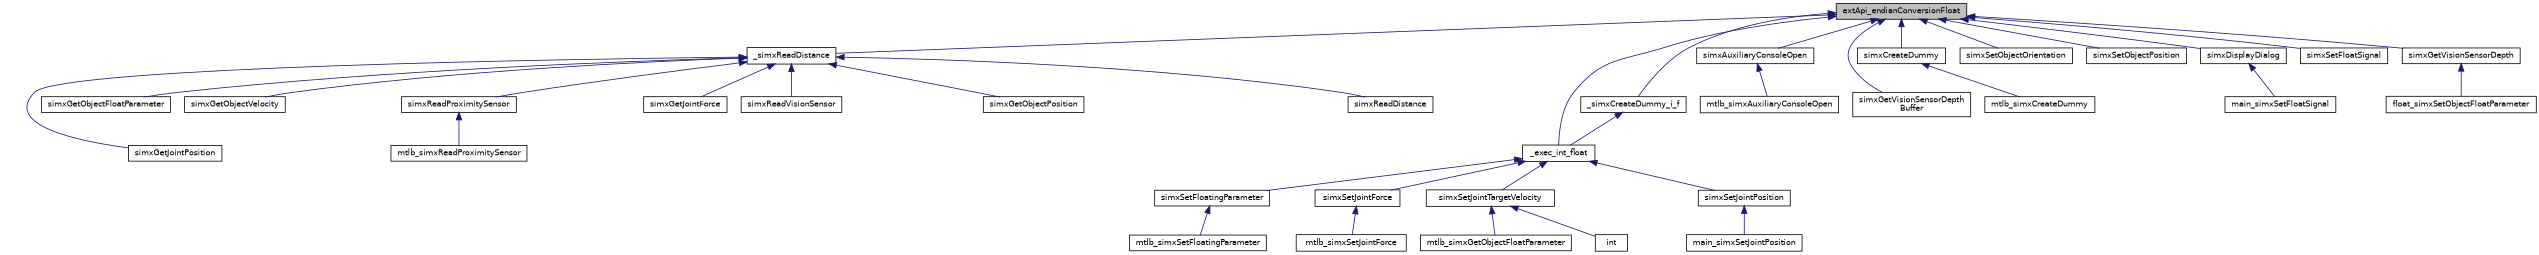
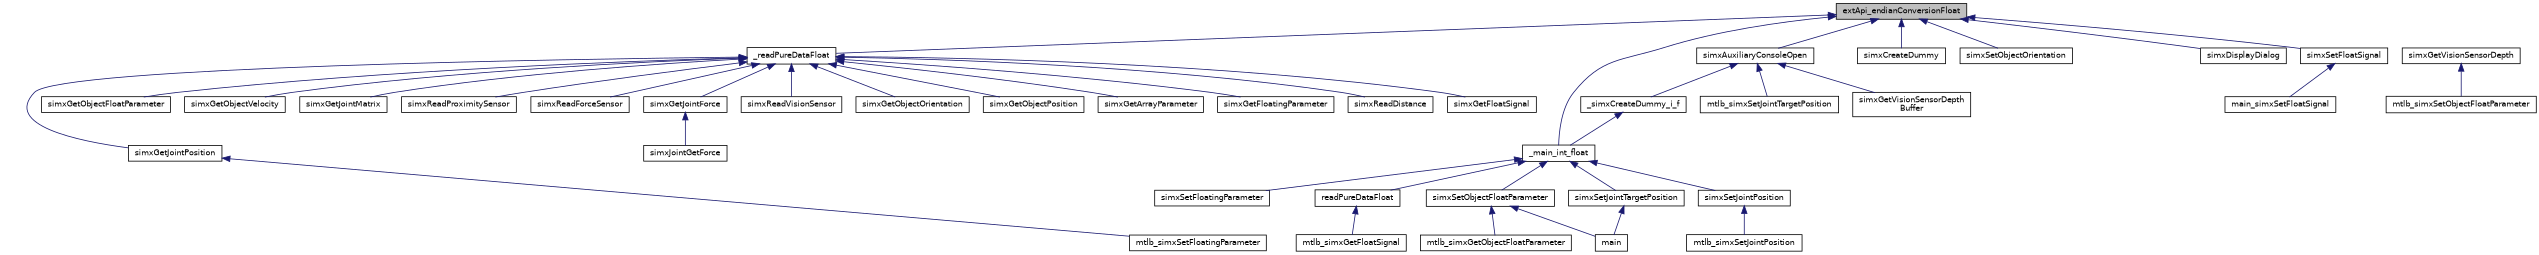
(2189, 31) -> none
(1697, 44) -> (1691, 82)
(791, 56) -> (791, 56)
(2137, 56) -> none
(1849, 59) -> (1830, 79)
(2264, 83) -> (2309, 83)
none -> (343, 105)
none -> (580, 105)
none -> (913, 105)
none -> (1151, 105)
none -> (1276, 105)
none -> (1492, 105)
(1769, 105) -> (1769, 105)
(2040, 105) -> none
(2461, 105) -> (2461, 105)
(459, 153) -> none
none -> (685, 153)
(1559, 153) -> (1559, 153)
(1358, 198) -> (1358, 198)
(1490, 198) -> (1490, 198)
none -> (1626, 198)
(1204, 224) -> (680, 198)
(1351, 243) -> (1351, 243)
(1611, 243) -> (1611, 243)
(1744, 243) -> (1744, 243)
